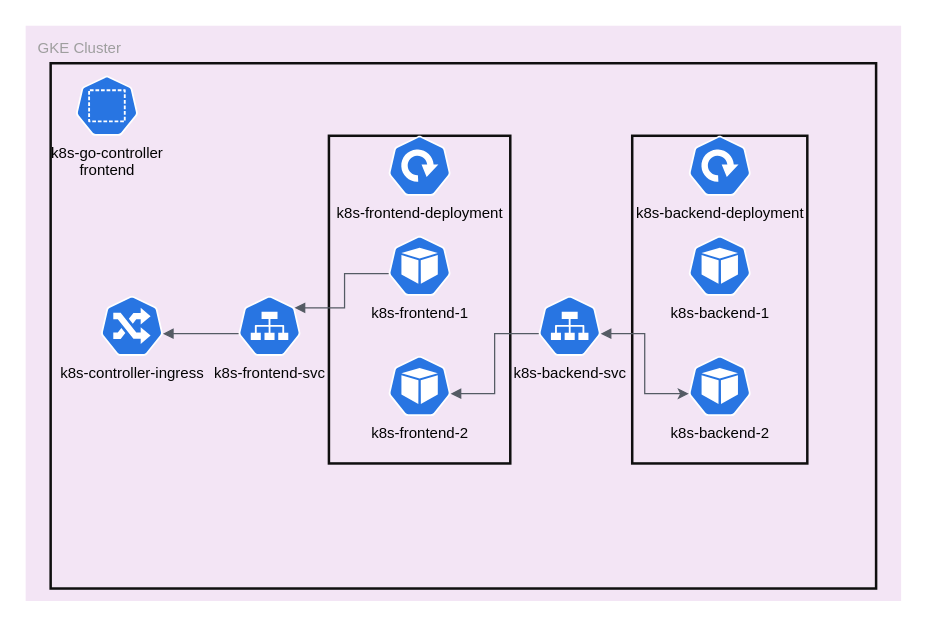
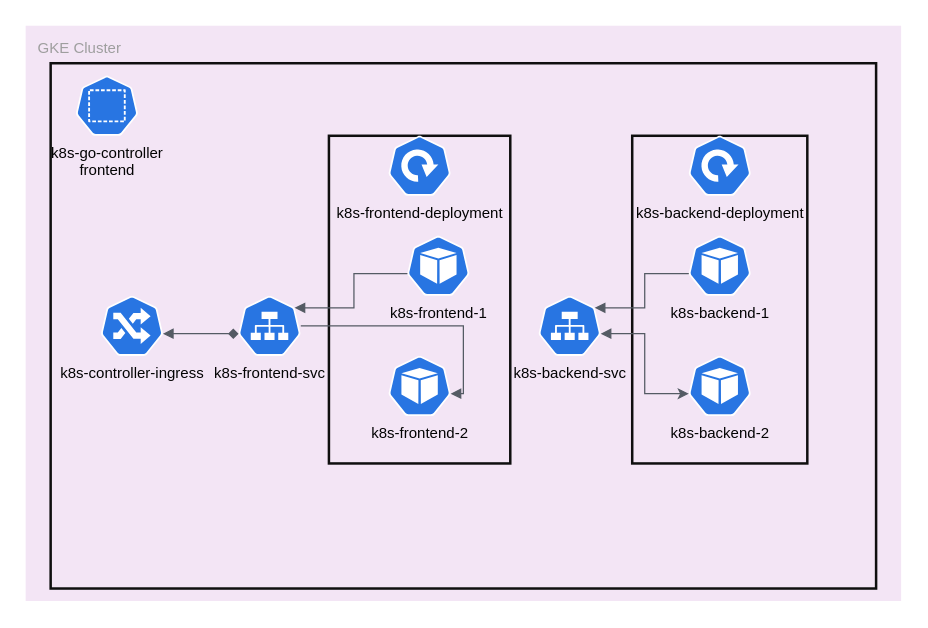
(419, 266) -> (438, 266)
none -> (644, 288)
(232, 333) -> (228, 333)
(494, 357) -> (416, 326)
